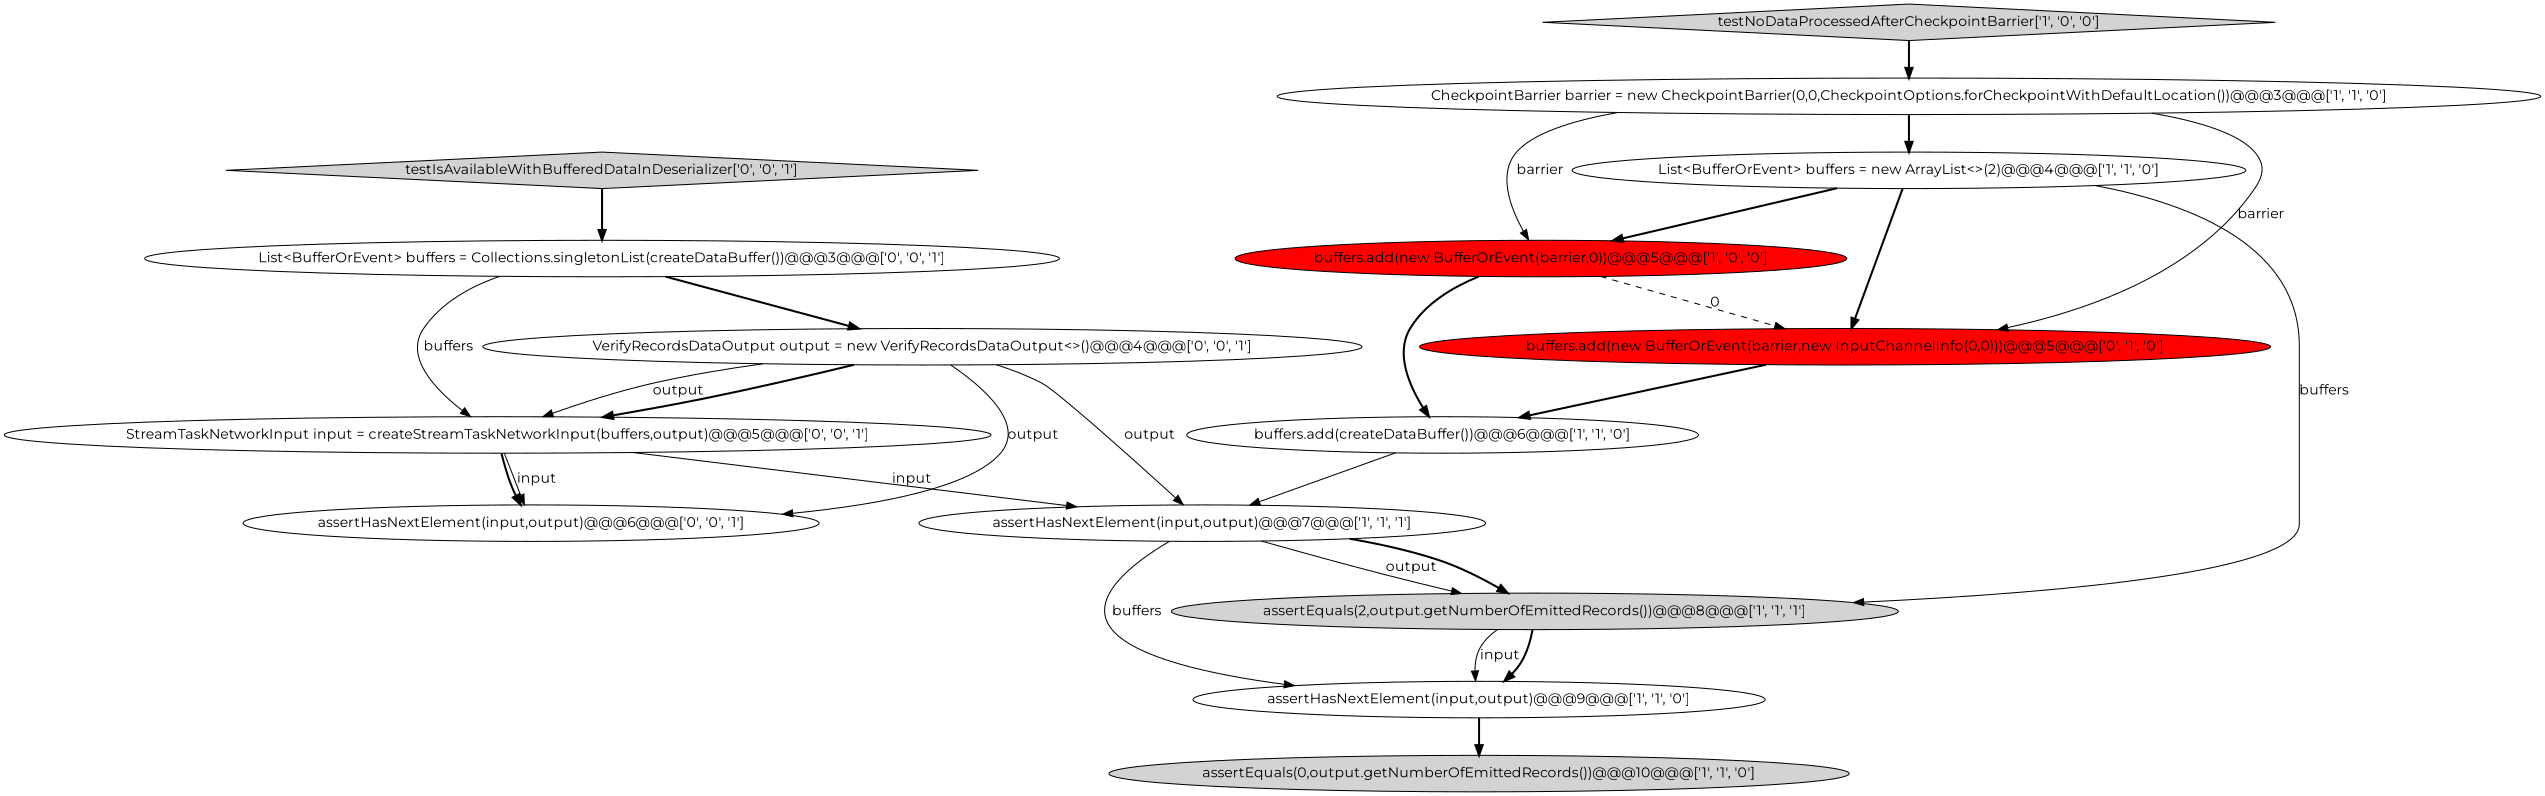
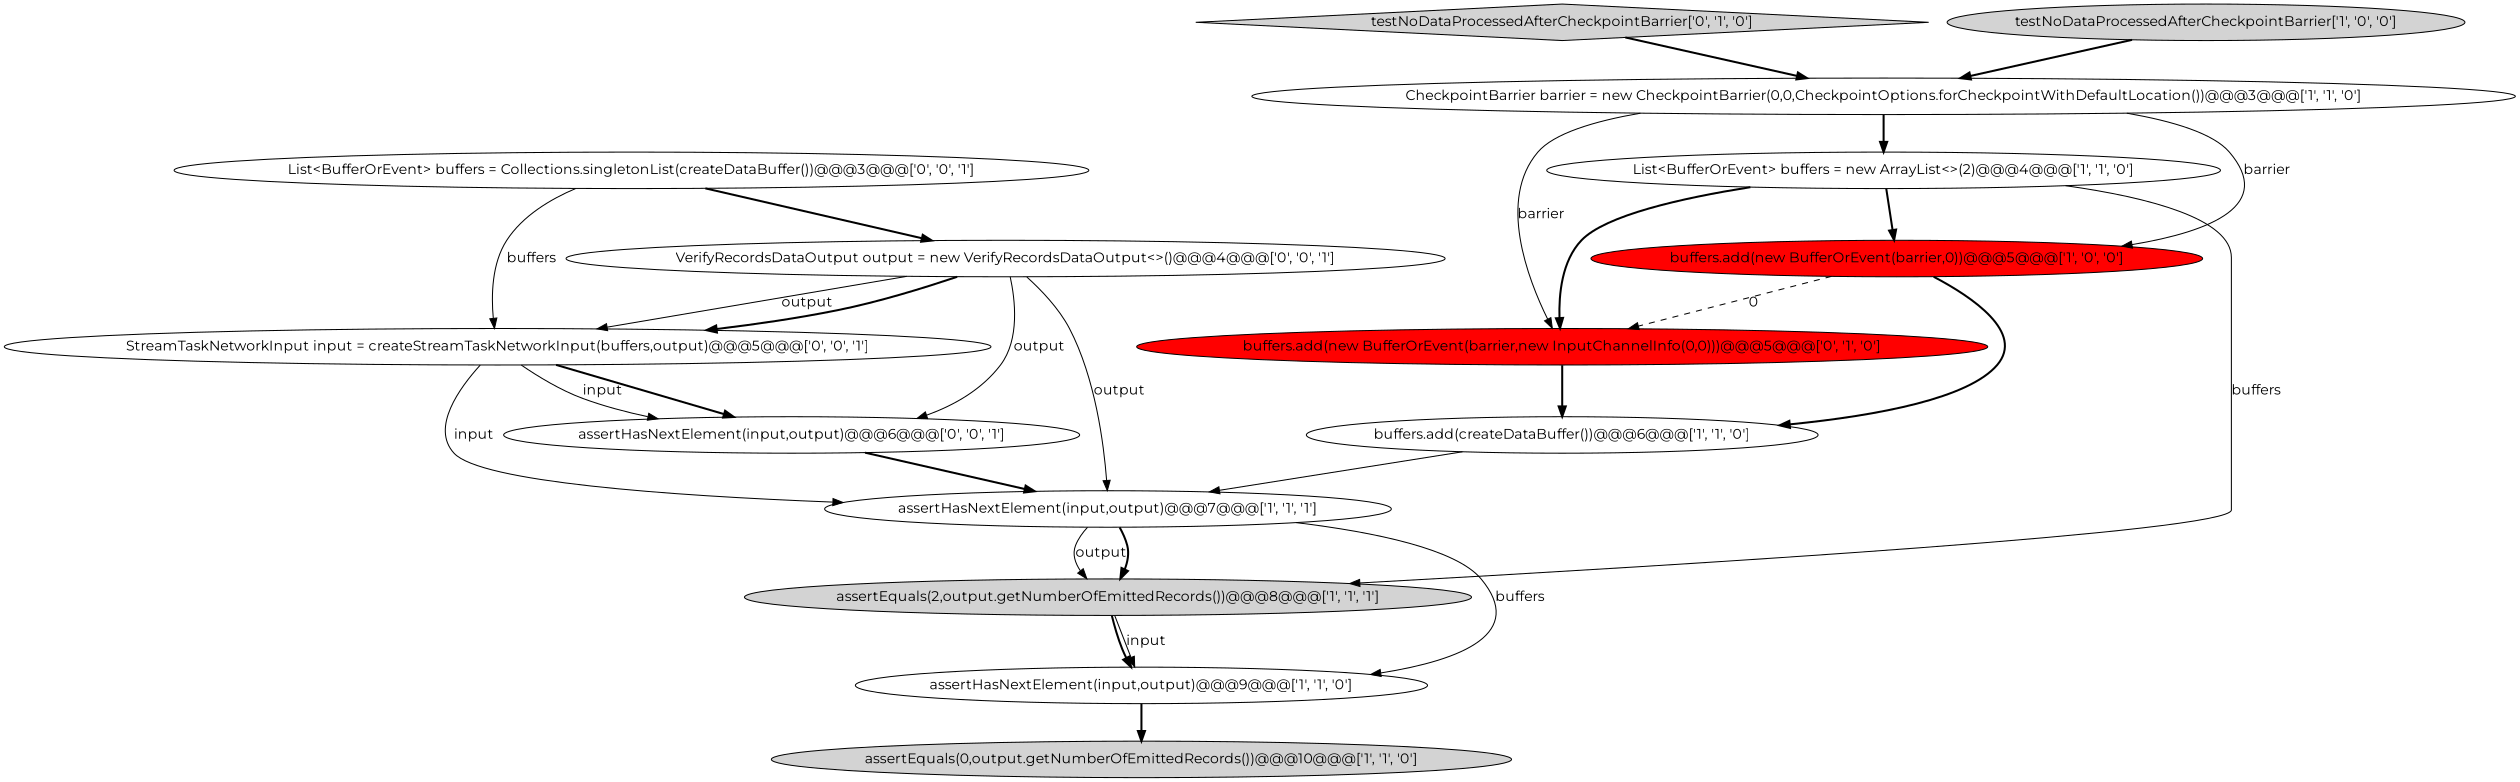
none -> (1562, 22)
(1909, 22) -> (2206, 22)
(602, 170) -> none
none -> (945, 471)
